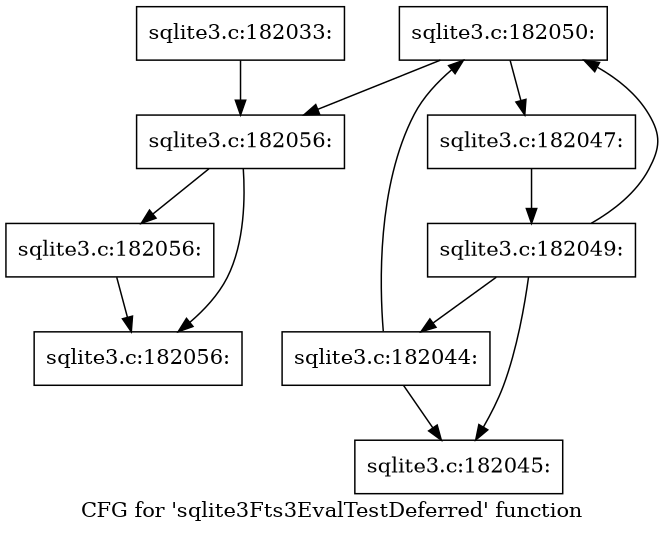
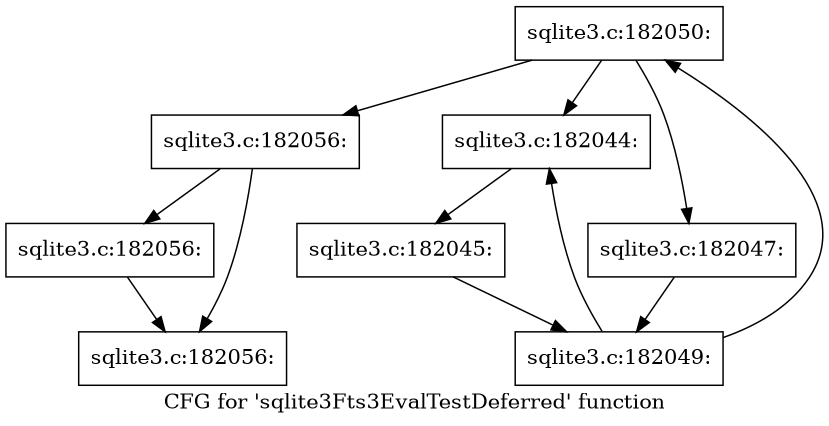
(241, 33) -> none
(389, 192) -> (587, 82)
(513, 354) -> (503, 301)
